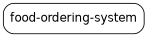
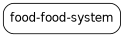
(74, 19) -> (62, 19)
